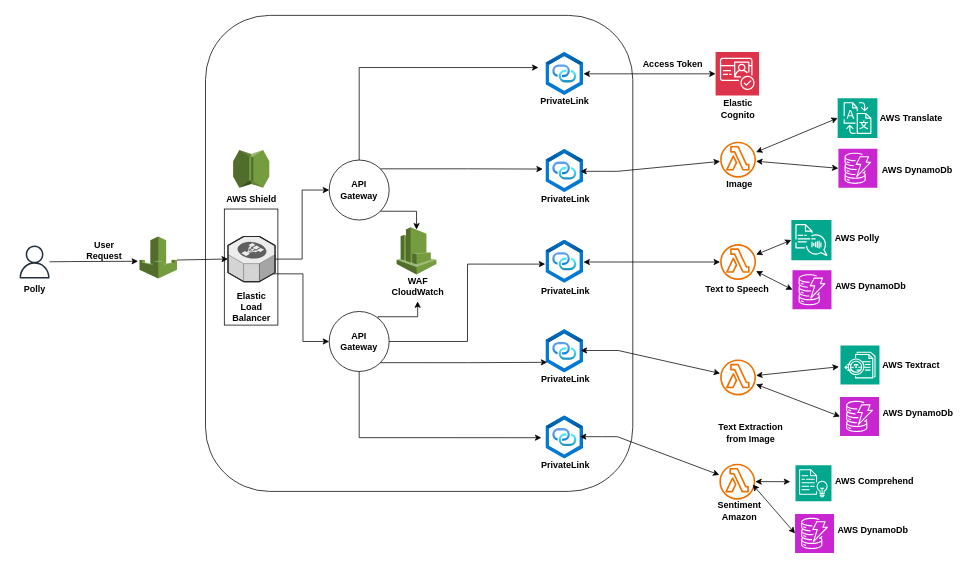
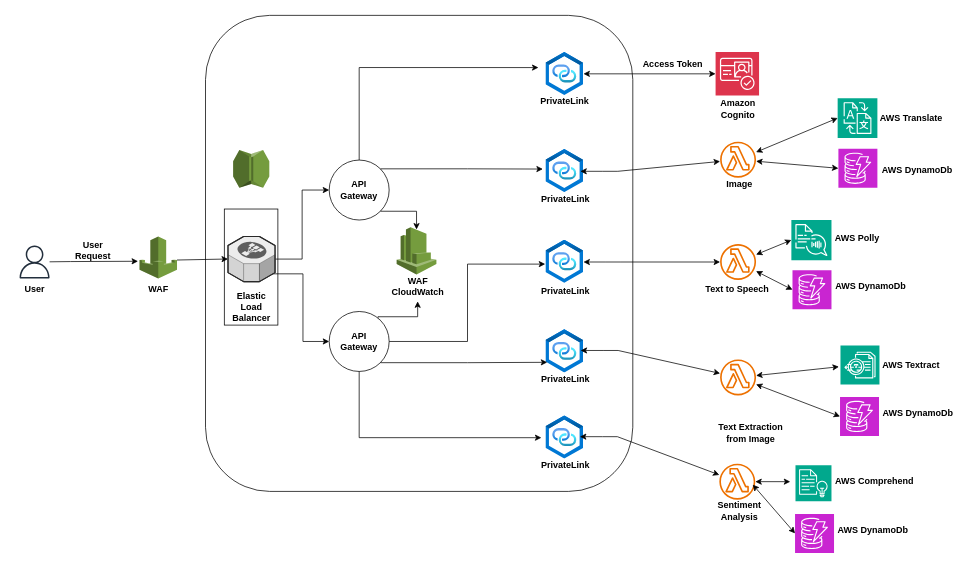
(738, 109) -> (738, 109)
(251, 199) -> none
(104, 251) -> (93, 251)
(35, 290) -> (35, 290)
none -> (158, 290)
(740, 511) -> (740, 511)
